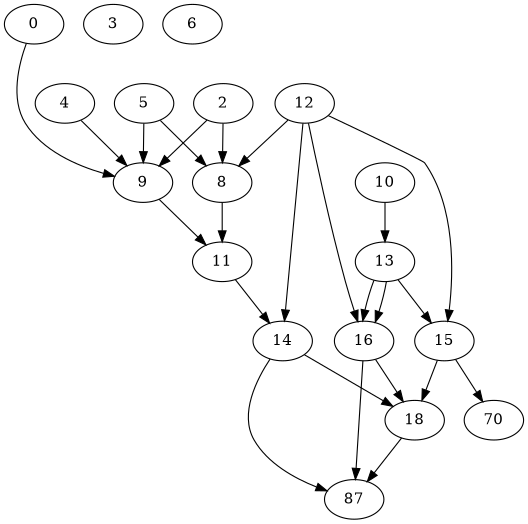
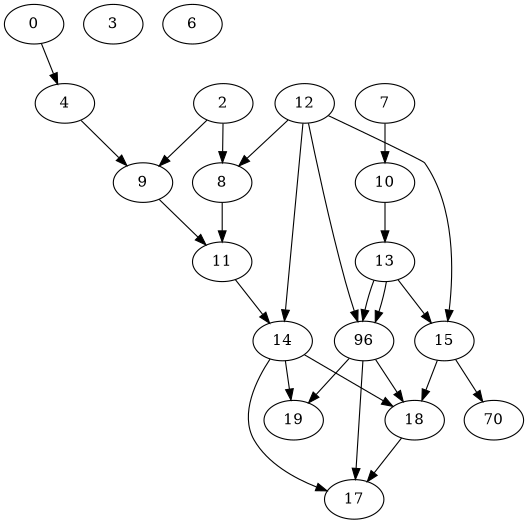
(144, 103) -> none
none -> (385, 103)
(29, 128) -> (47, 59)
(364, 341) -> (364, 341)
none -> (294, 420)
(354, 499) -> (354, 499)
